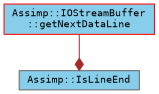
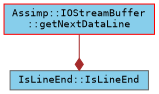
(79, 80) -> (79, 80)
